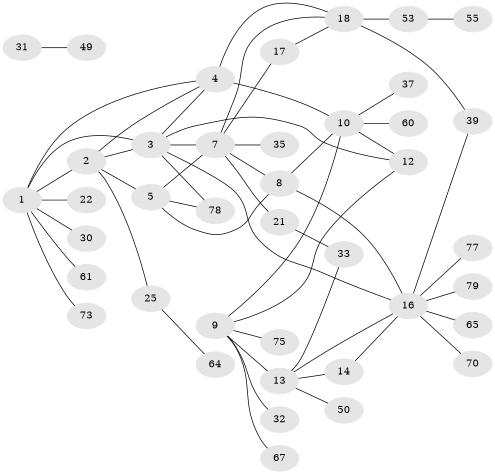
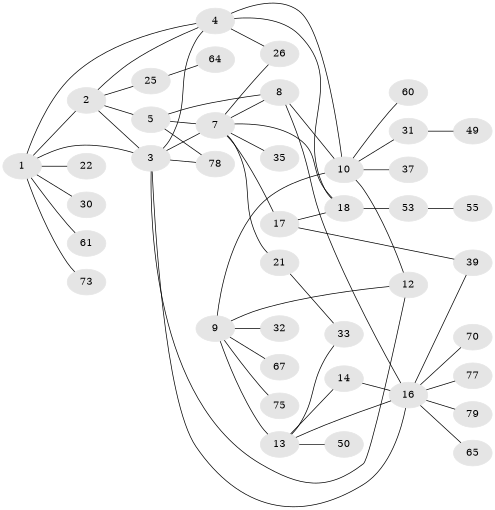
none -> (280, 54)
(420, 59) -> (376, 243)
none -> (376, 150)
